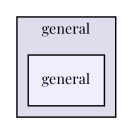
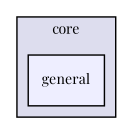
(66, 30) -> (66, 30)
